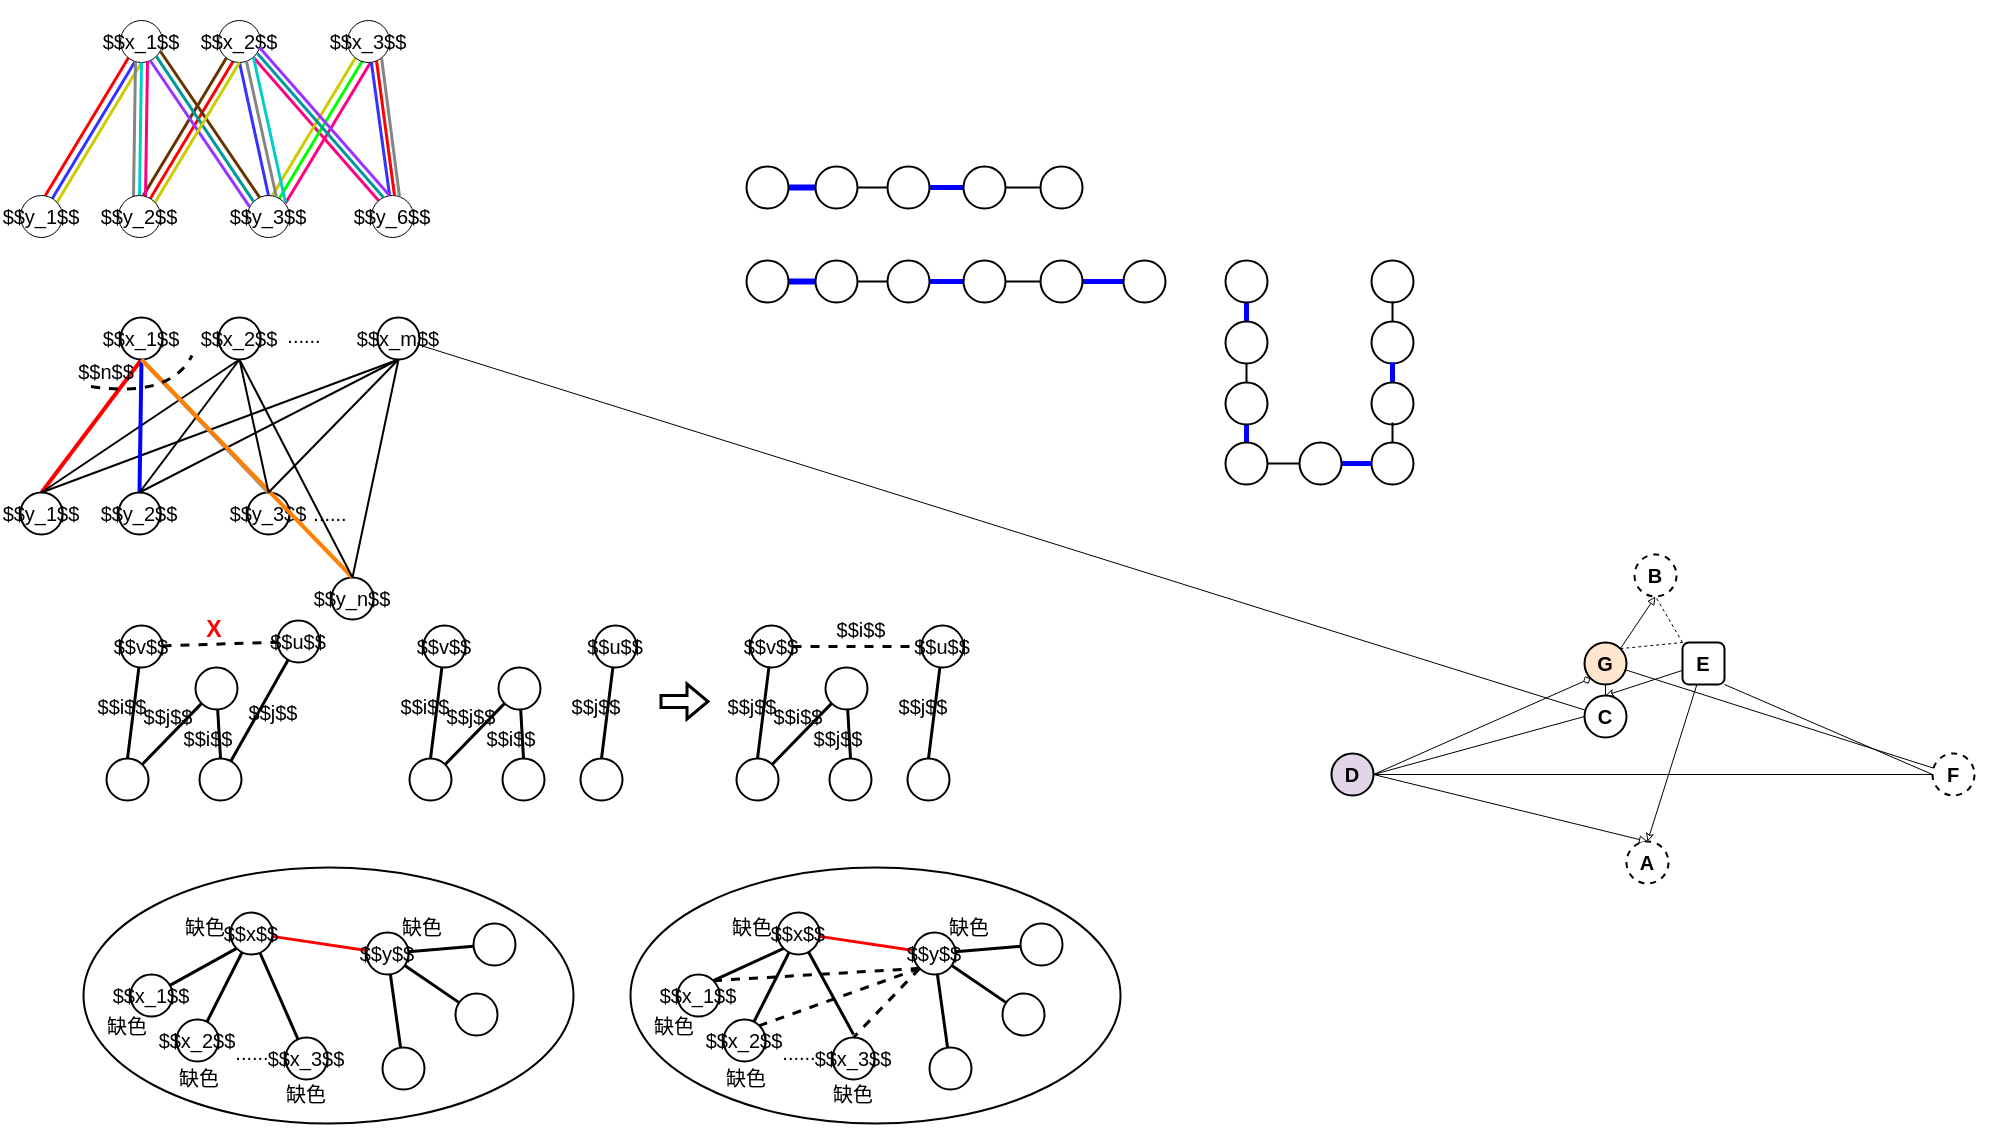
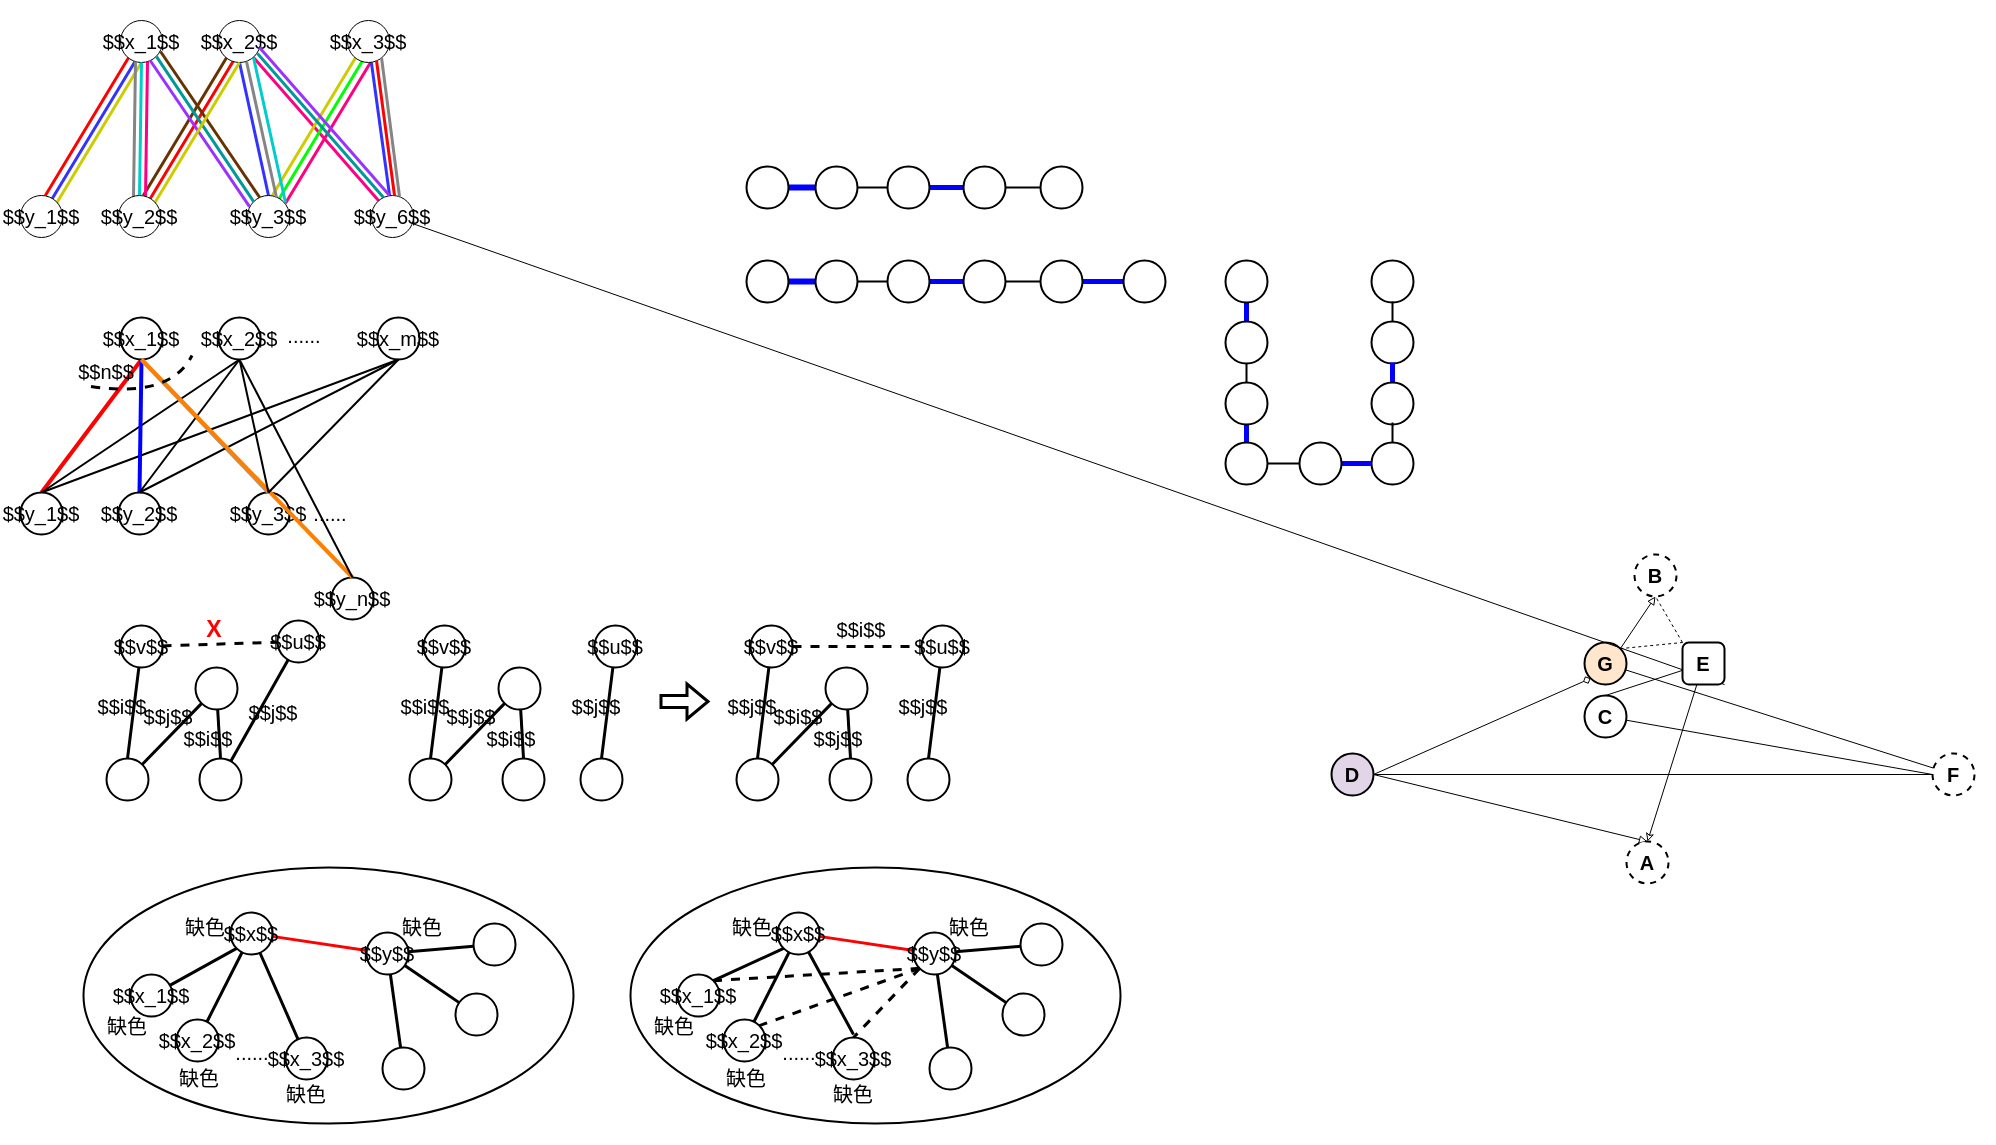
(376, 469) -> none
(1004, 528) -> (1773, 746)
(1606, 690) -> none
(1613, 693) -> (1610, 694)
(1794, 714) -> (1047, 446)
(1483, 744) -> none
